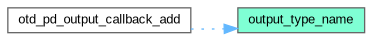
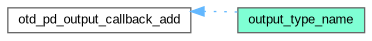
(207, 29) -> (221, 12)
